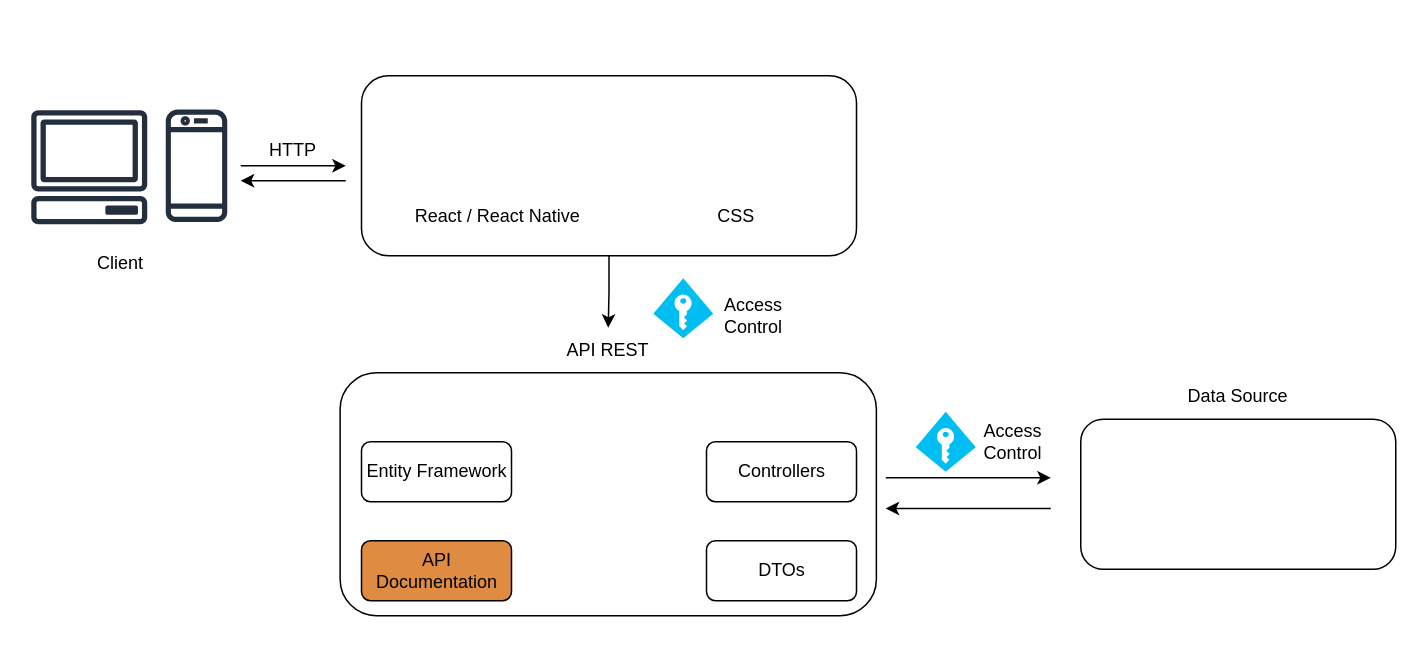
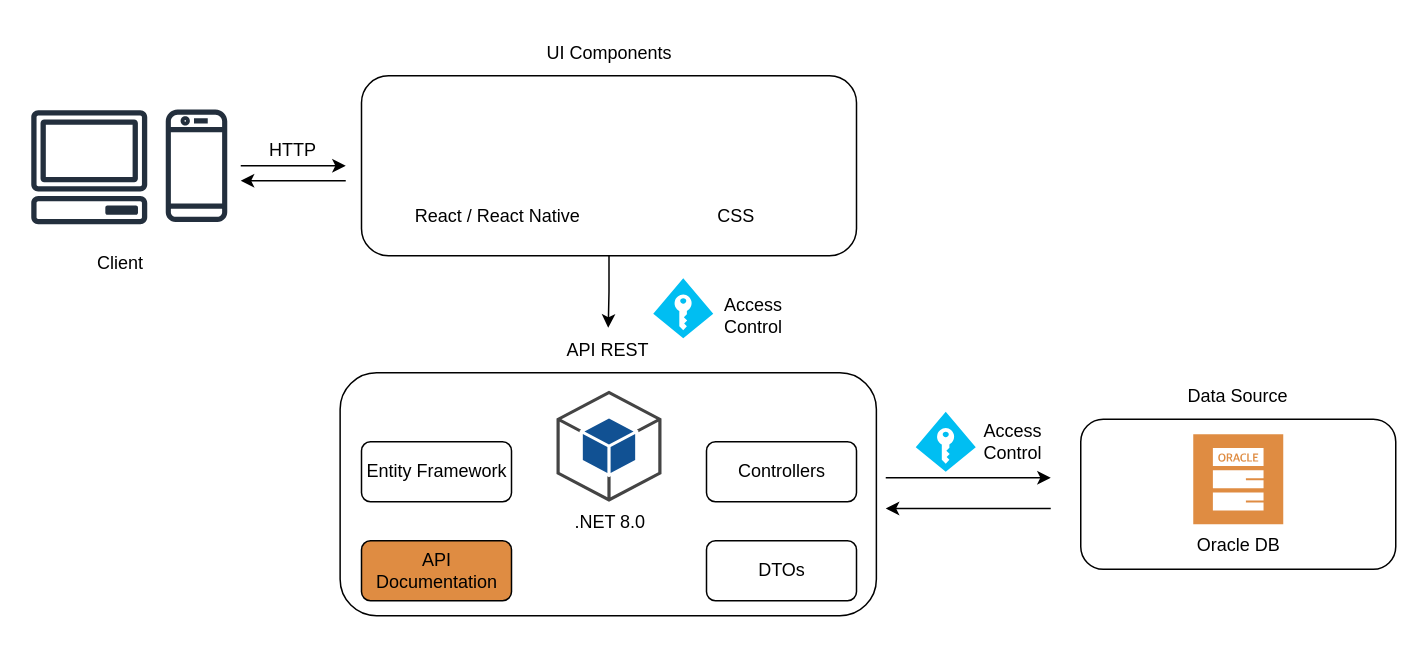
none -> (609, 53)
none -> (609, 446)
none -> (1238, 479)
